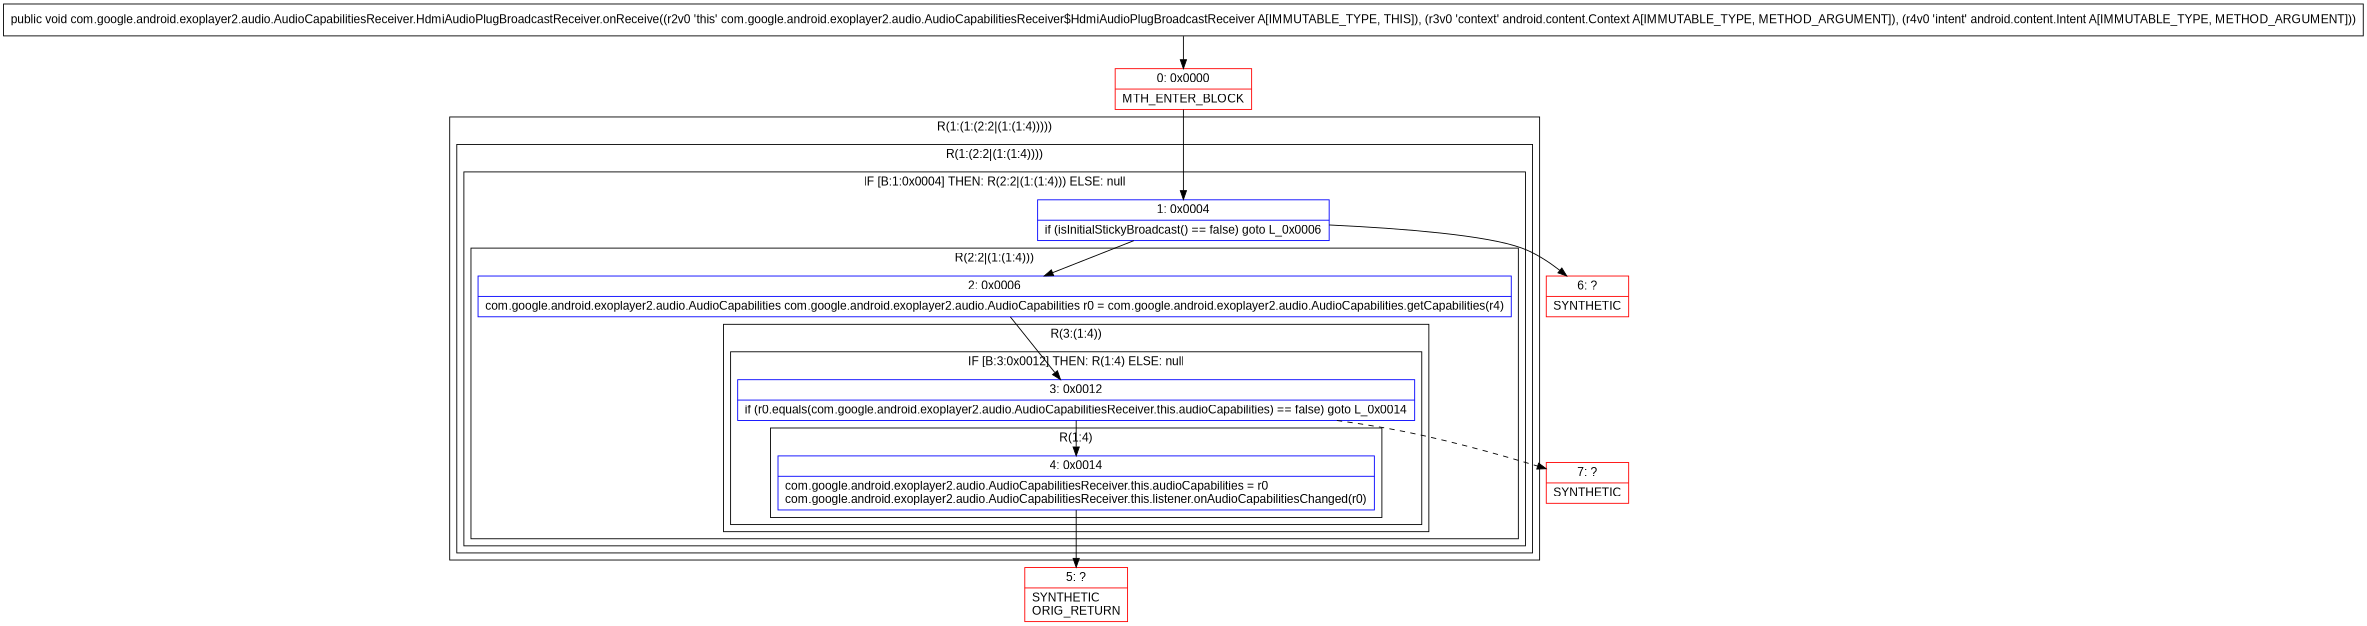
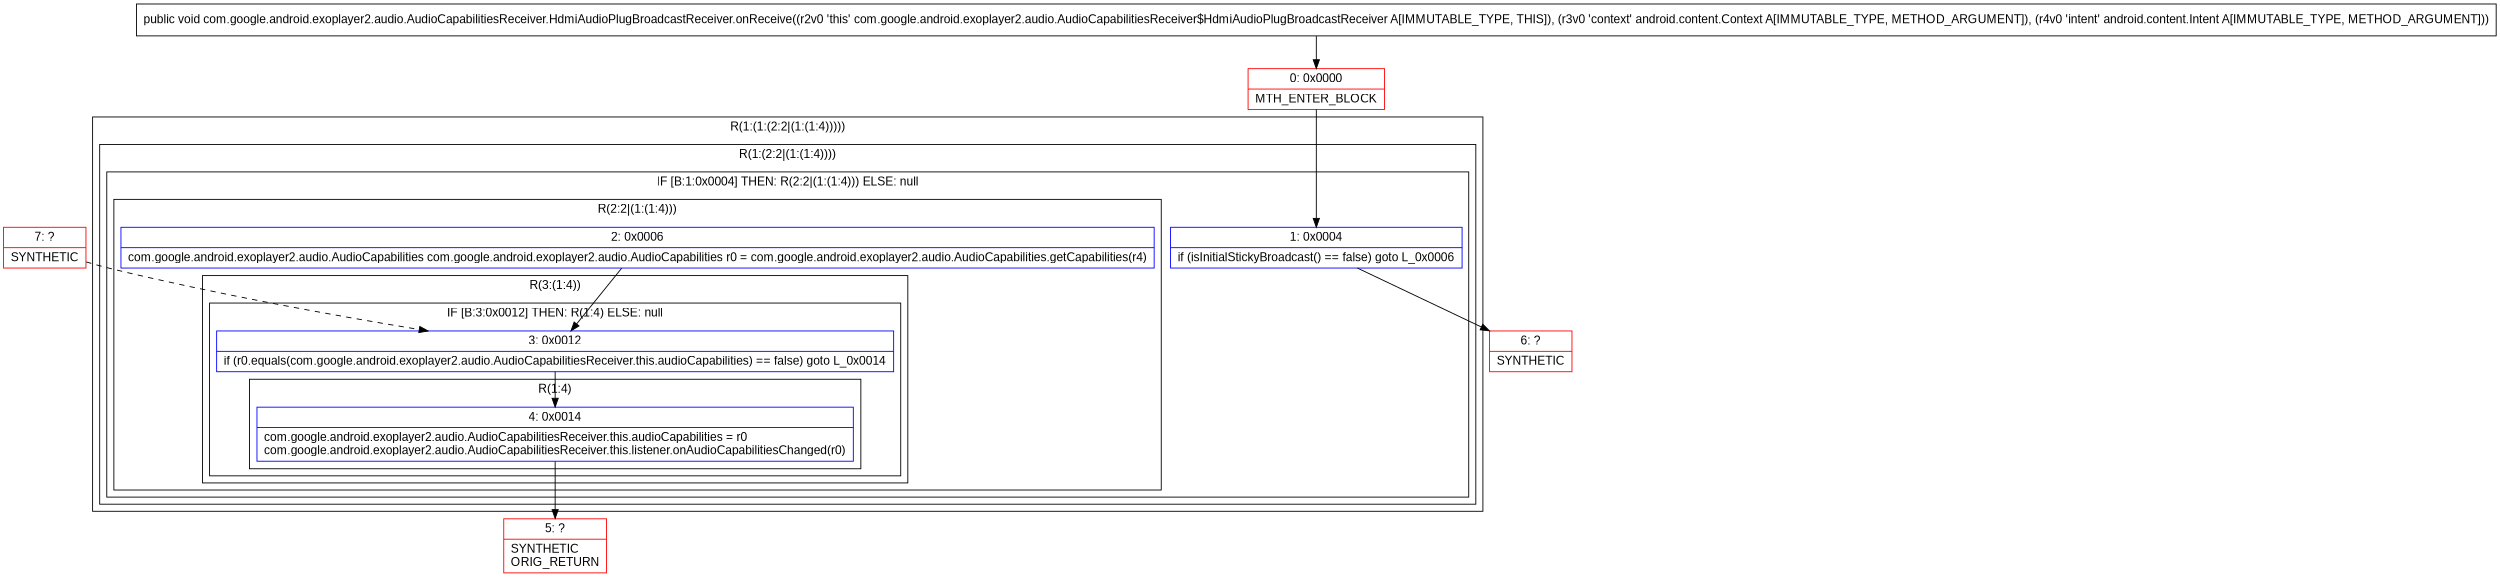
(1093, 257) -> none
(1438, 439) -> (244, 298)
